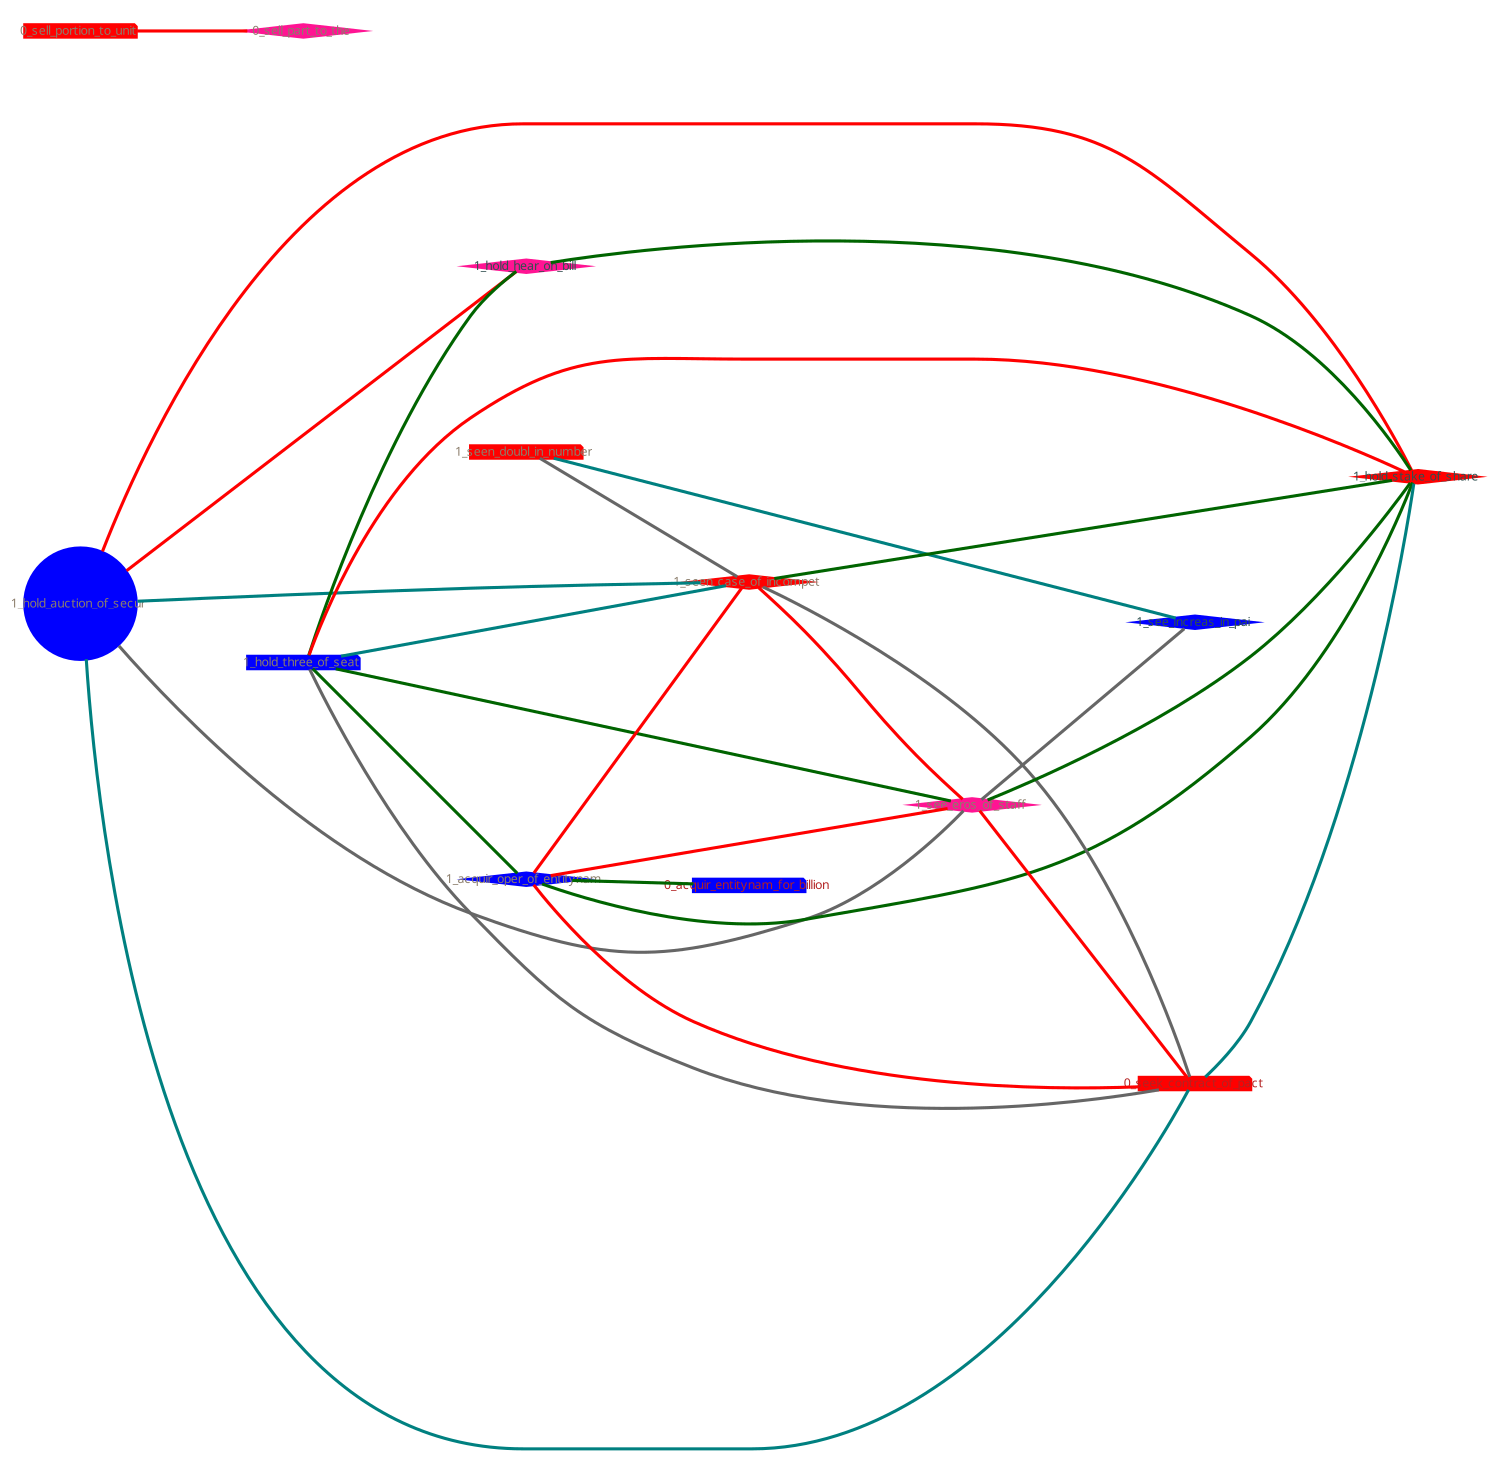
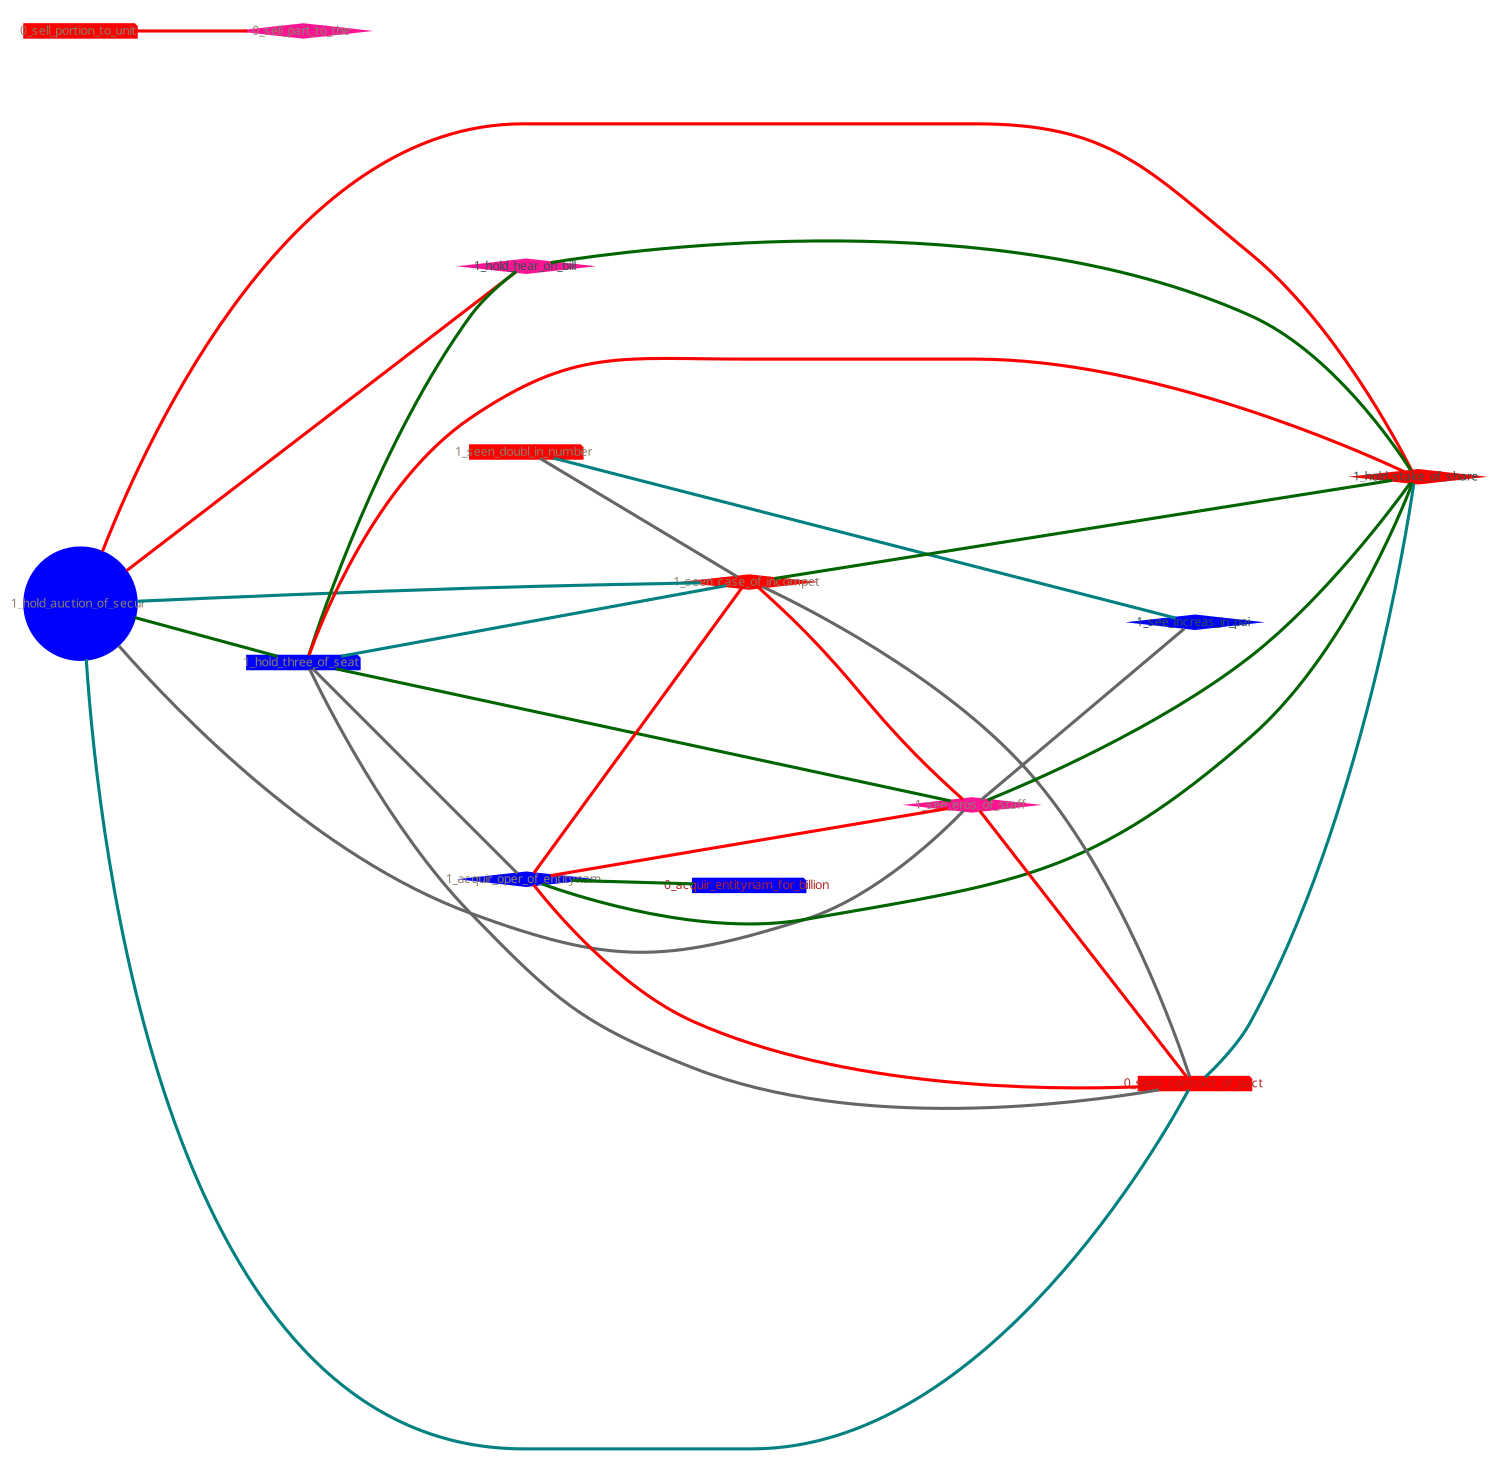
none -> (206, 637)
(415, 771) -> (415, 771)
